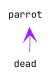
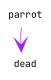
(30, 47) -> (21, 33)
